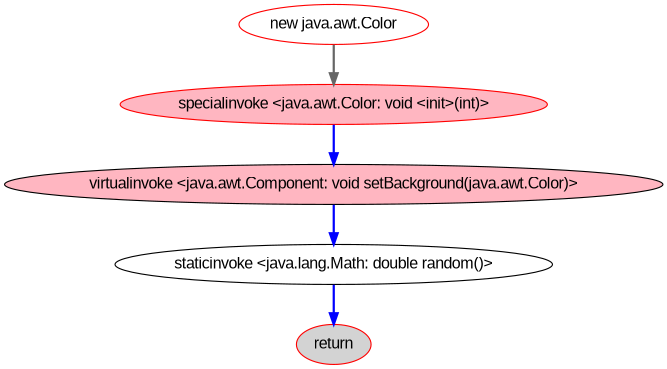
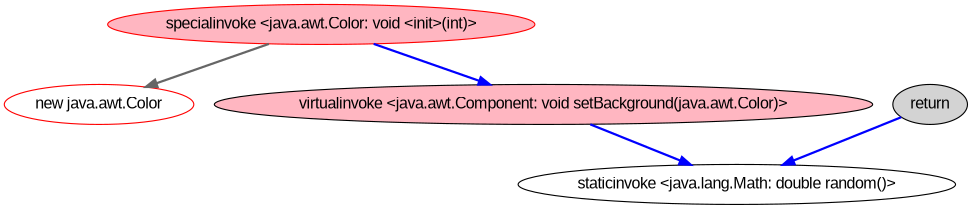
(334, 59) -> (213, 64)
(334, 299) -> (847, 139)
(334, 344) -> (930, 104)
